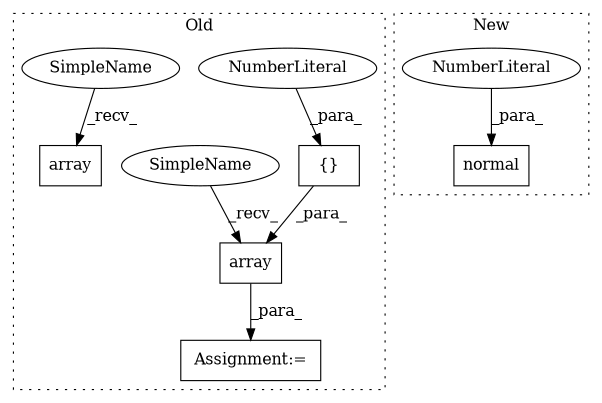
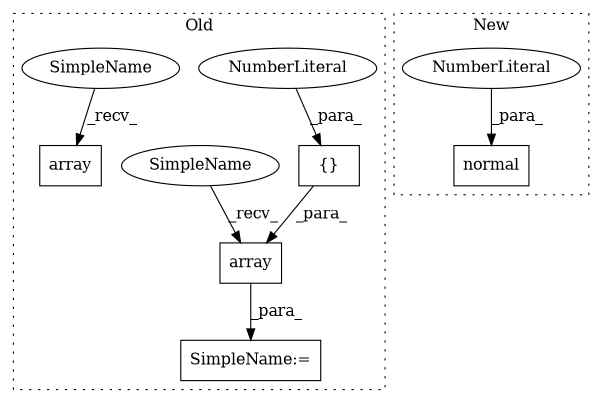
(251, 360) -> (251, 360)
